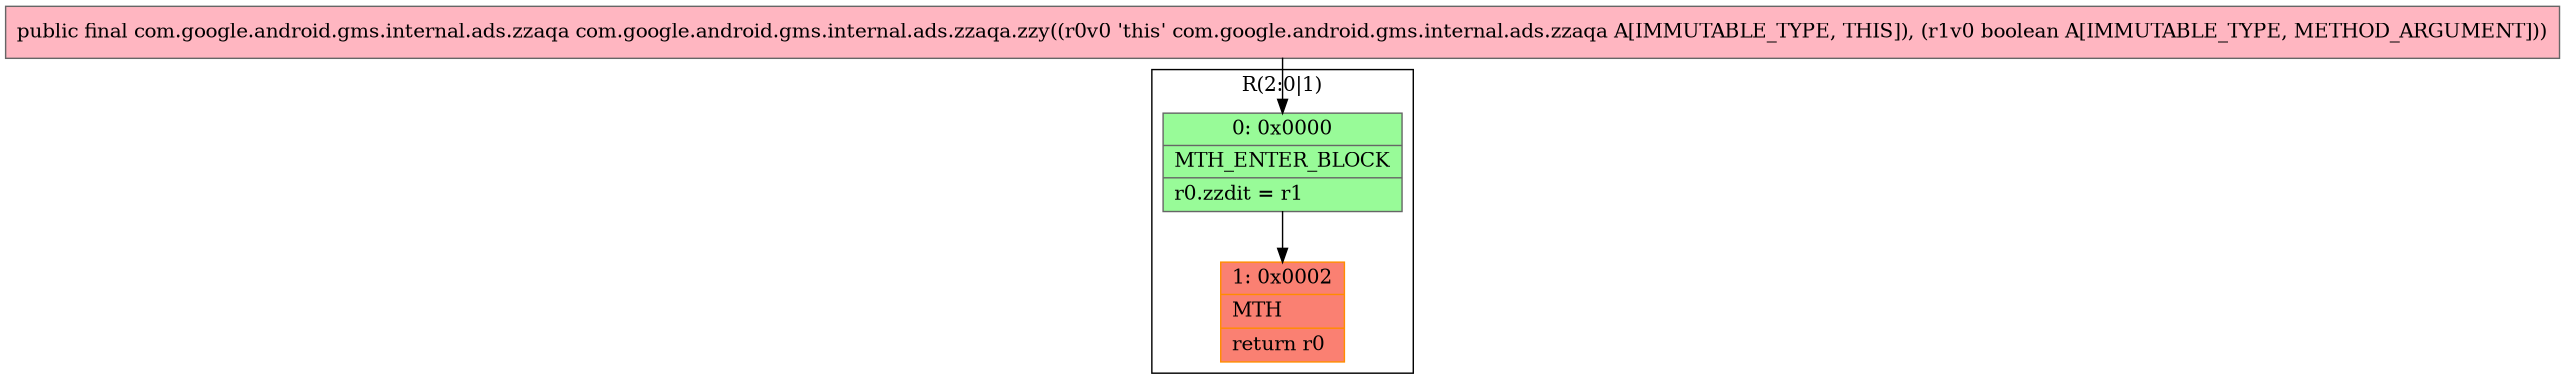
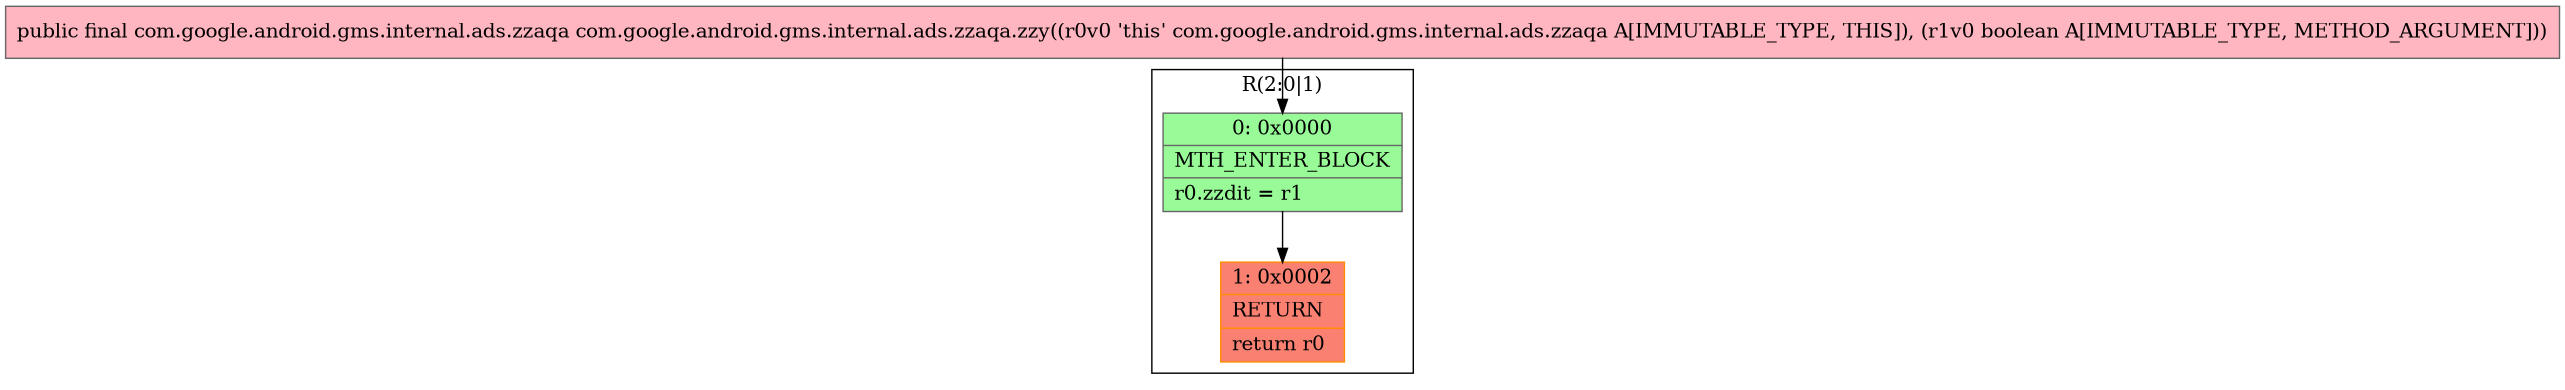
(1257, 311) -> (1278, 311)
